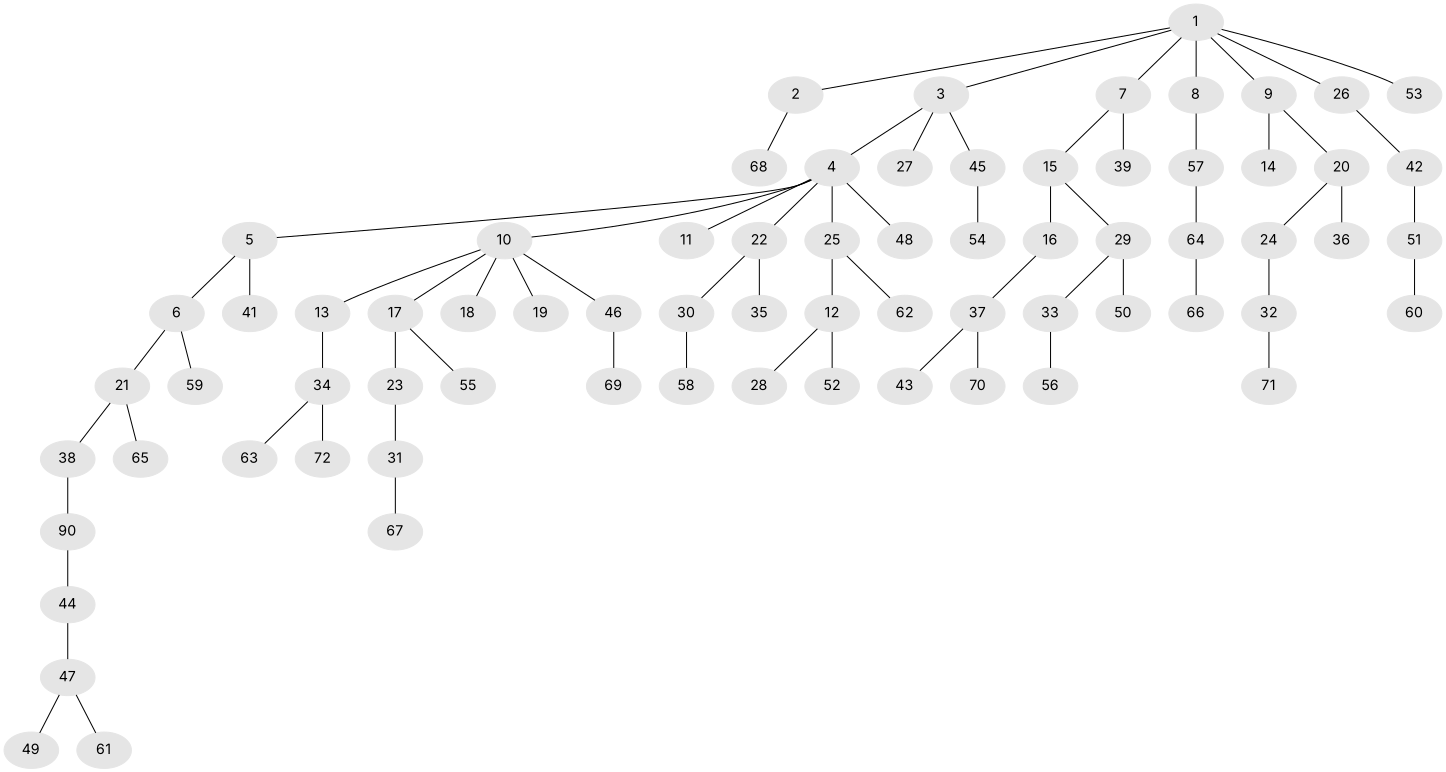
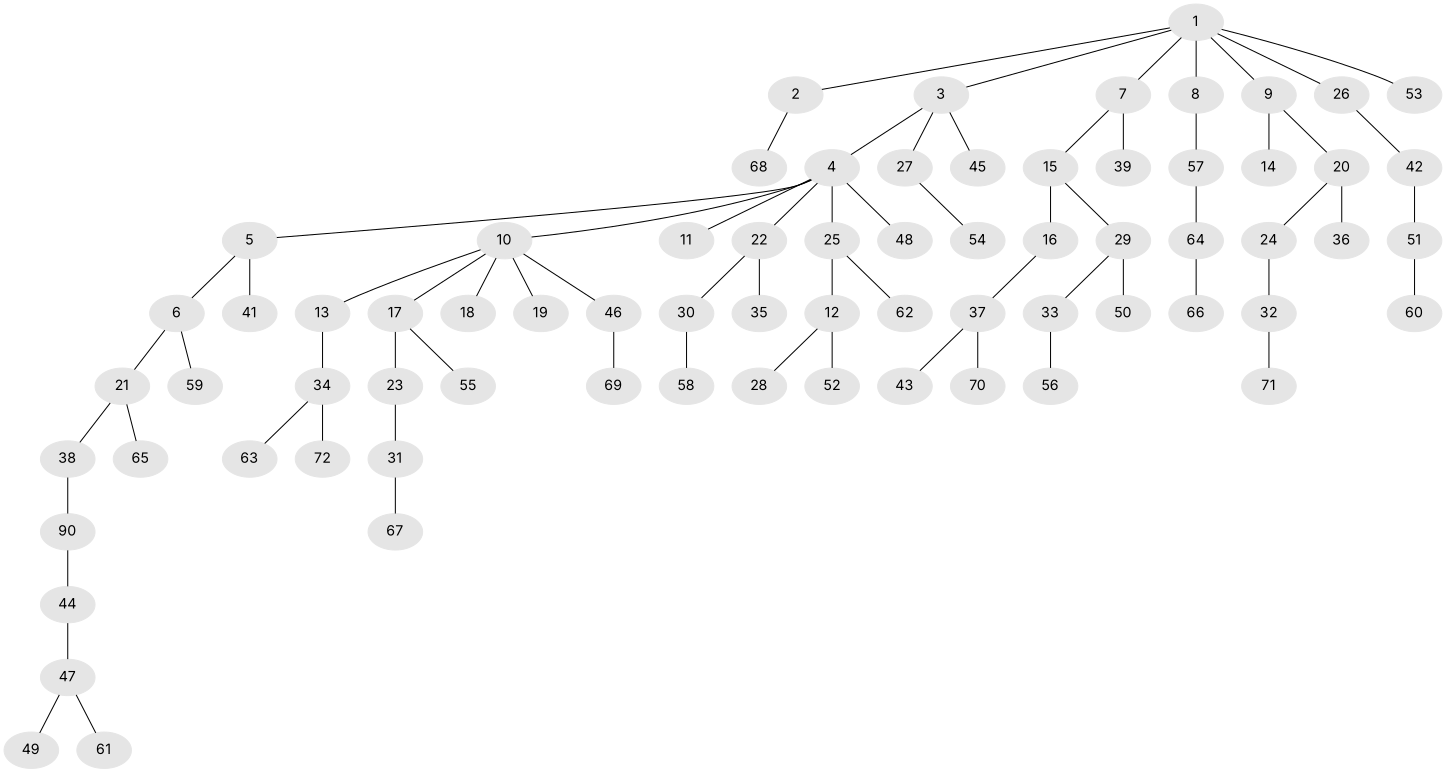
(978, 204) -> (941, 204)
